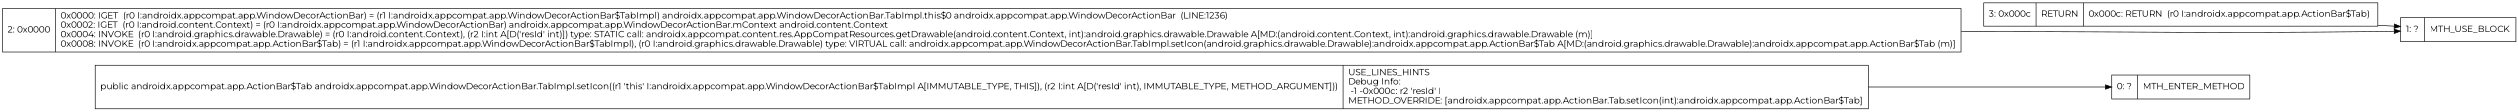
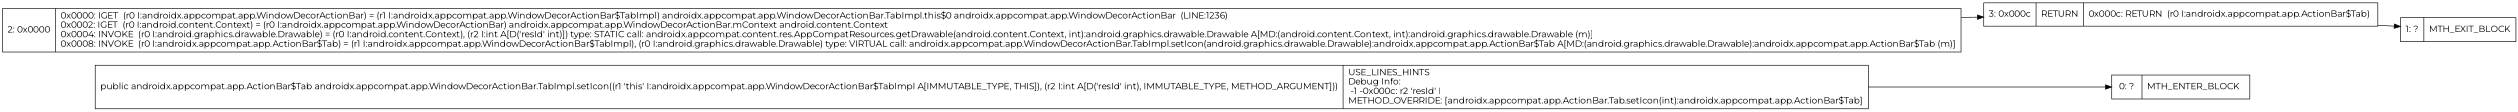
(2470, 29) -> (2470, 29)
(2178, 32) -> (1969, 17)
(2194, 87) -> (2193, 87)
